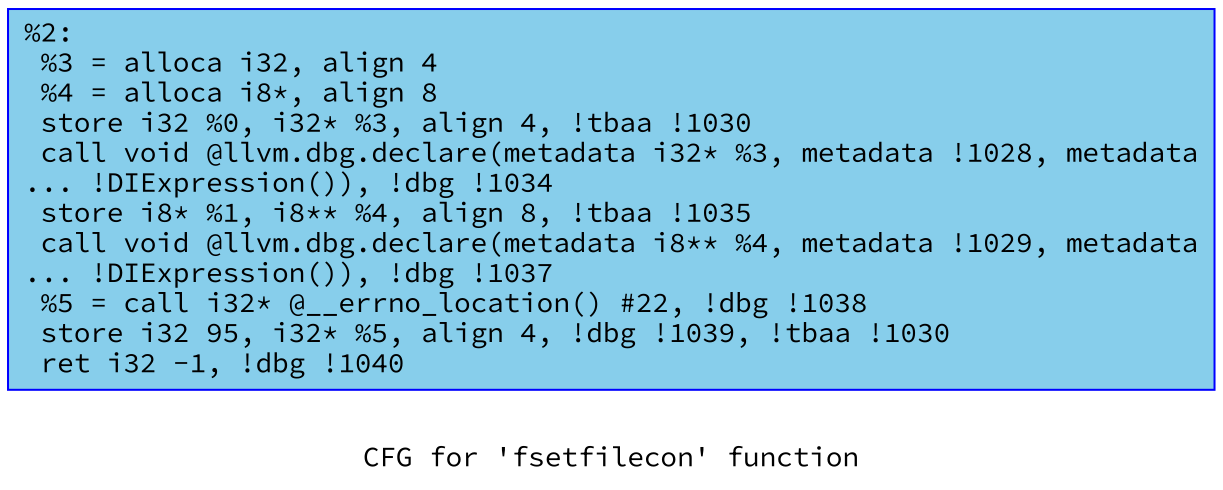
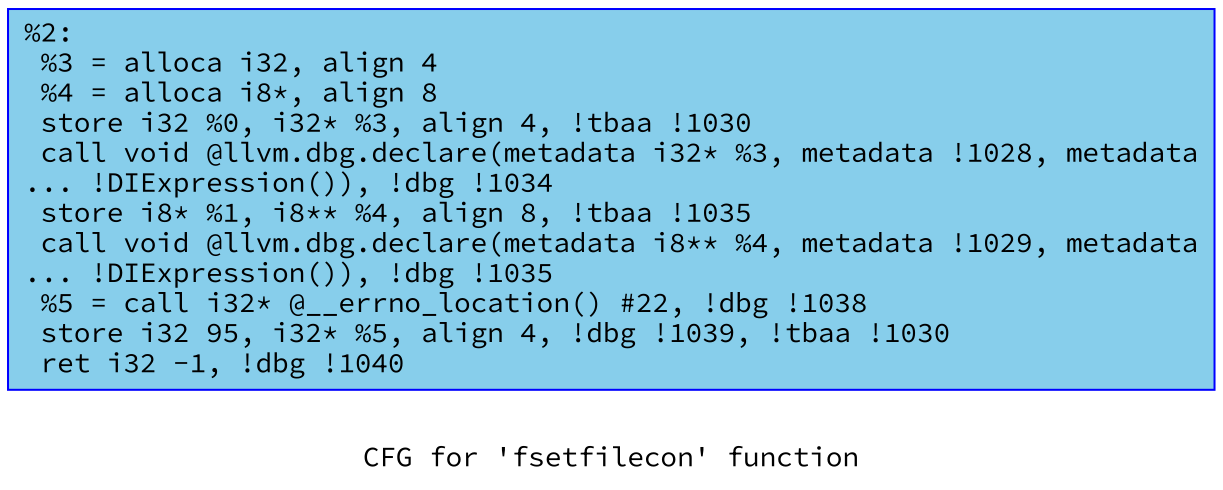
(290, 274) -> (290, 274)
